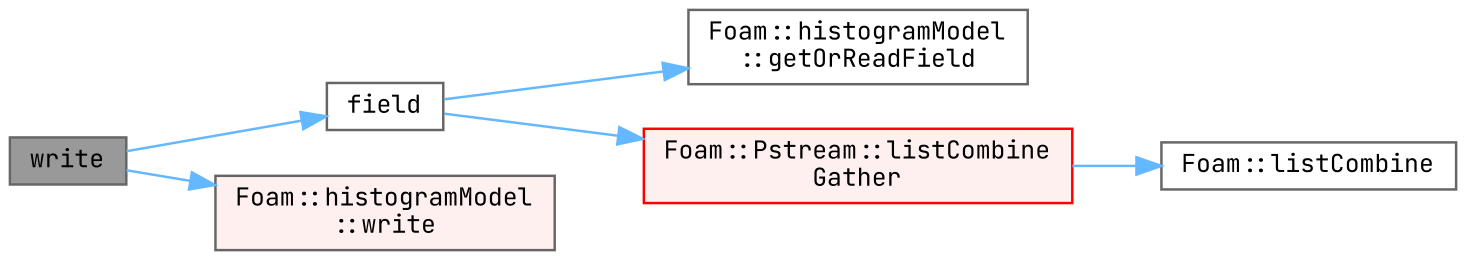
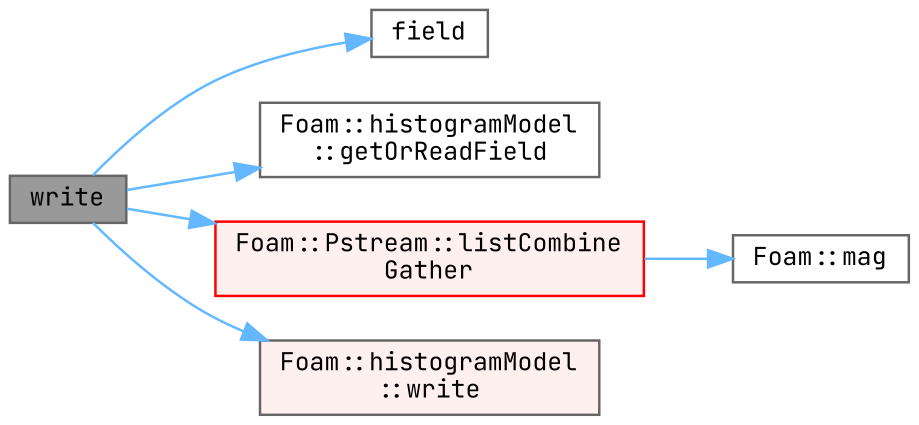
(553, 85) -> (181, 181)
(531, 125) -> (159, 214)
(1309, 166) -> (821, 259)
